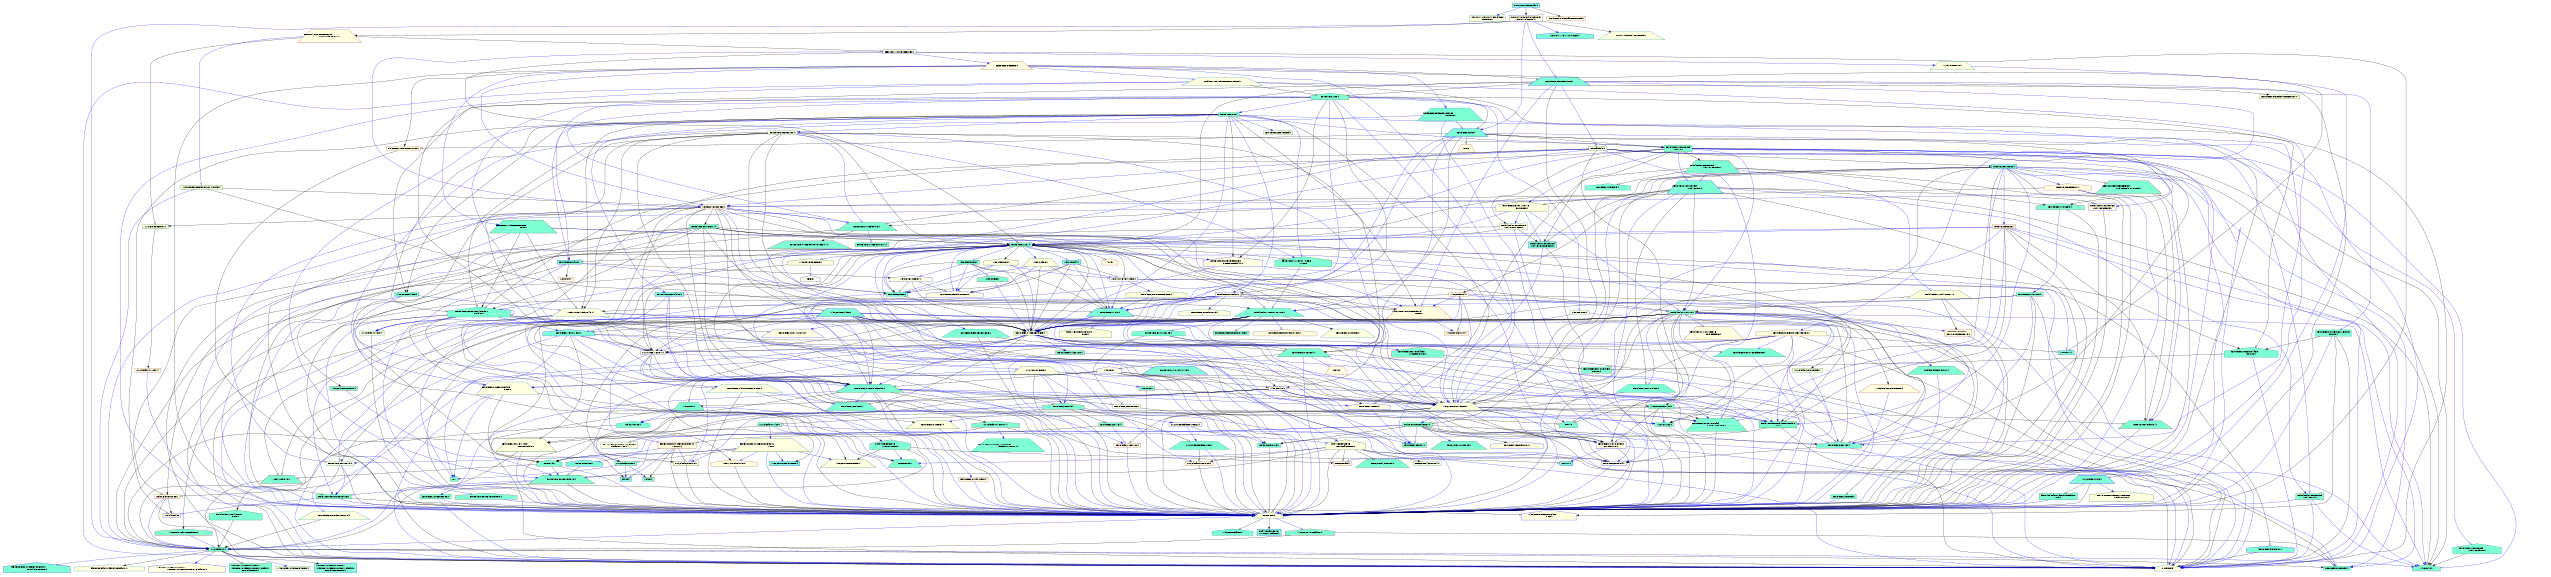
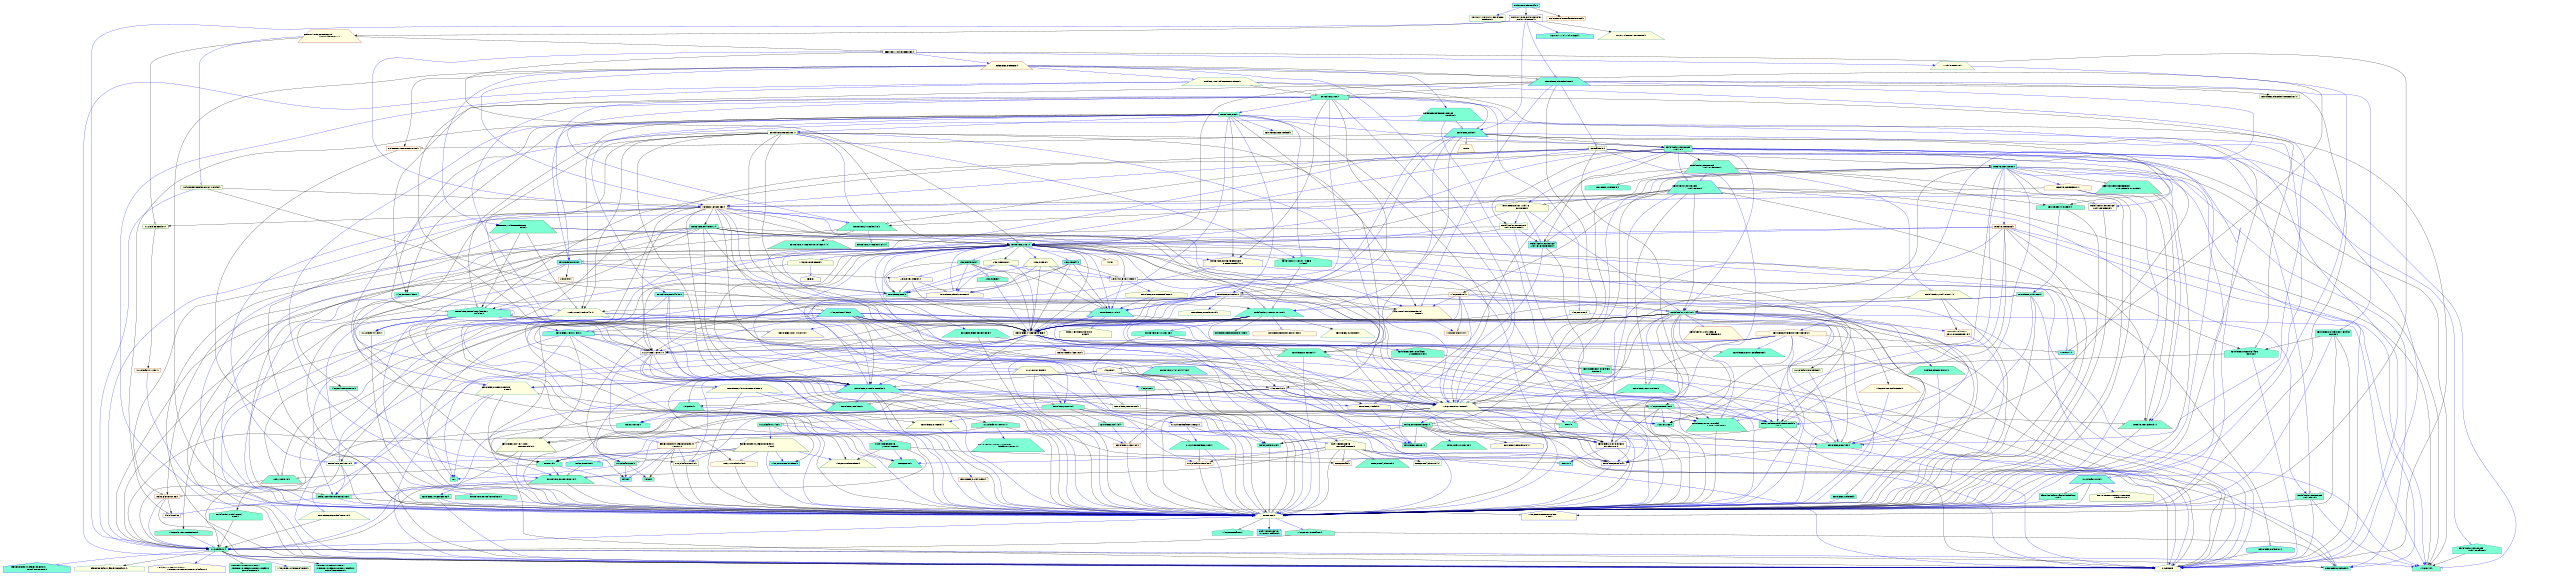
(1070, 353) -> (1070, 353)
(1337, 370) -> none
(870, 388) -> (870, 388)
(619, 445) -> none
